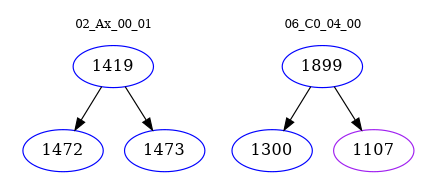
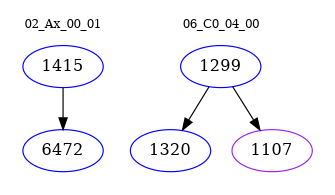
(113, 67) -> (63, 67)
(322, 67) -> (221, 67)
(63, 151) -> (63, 151)
(165, 151) -> none
(272, 151) -> (171, 151)
